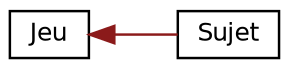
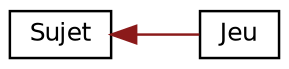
(146, 35) -> (168, 35)
